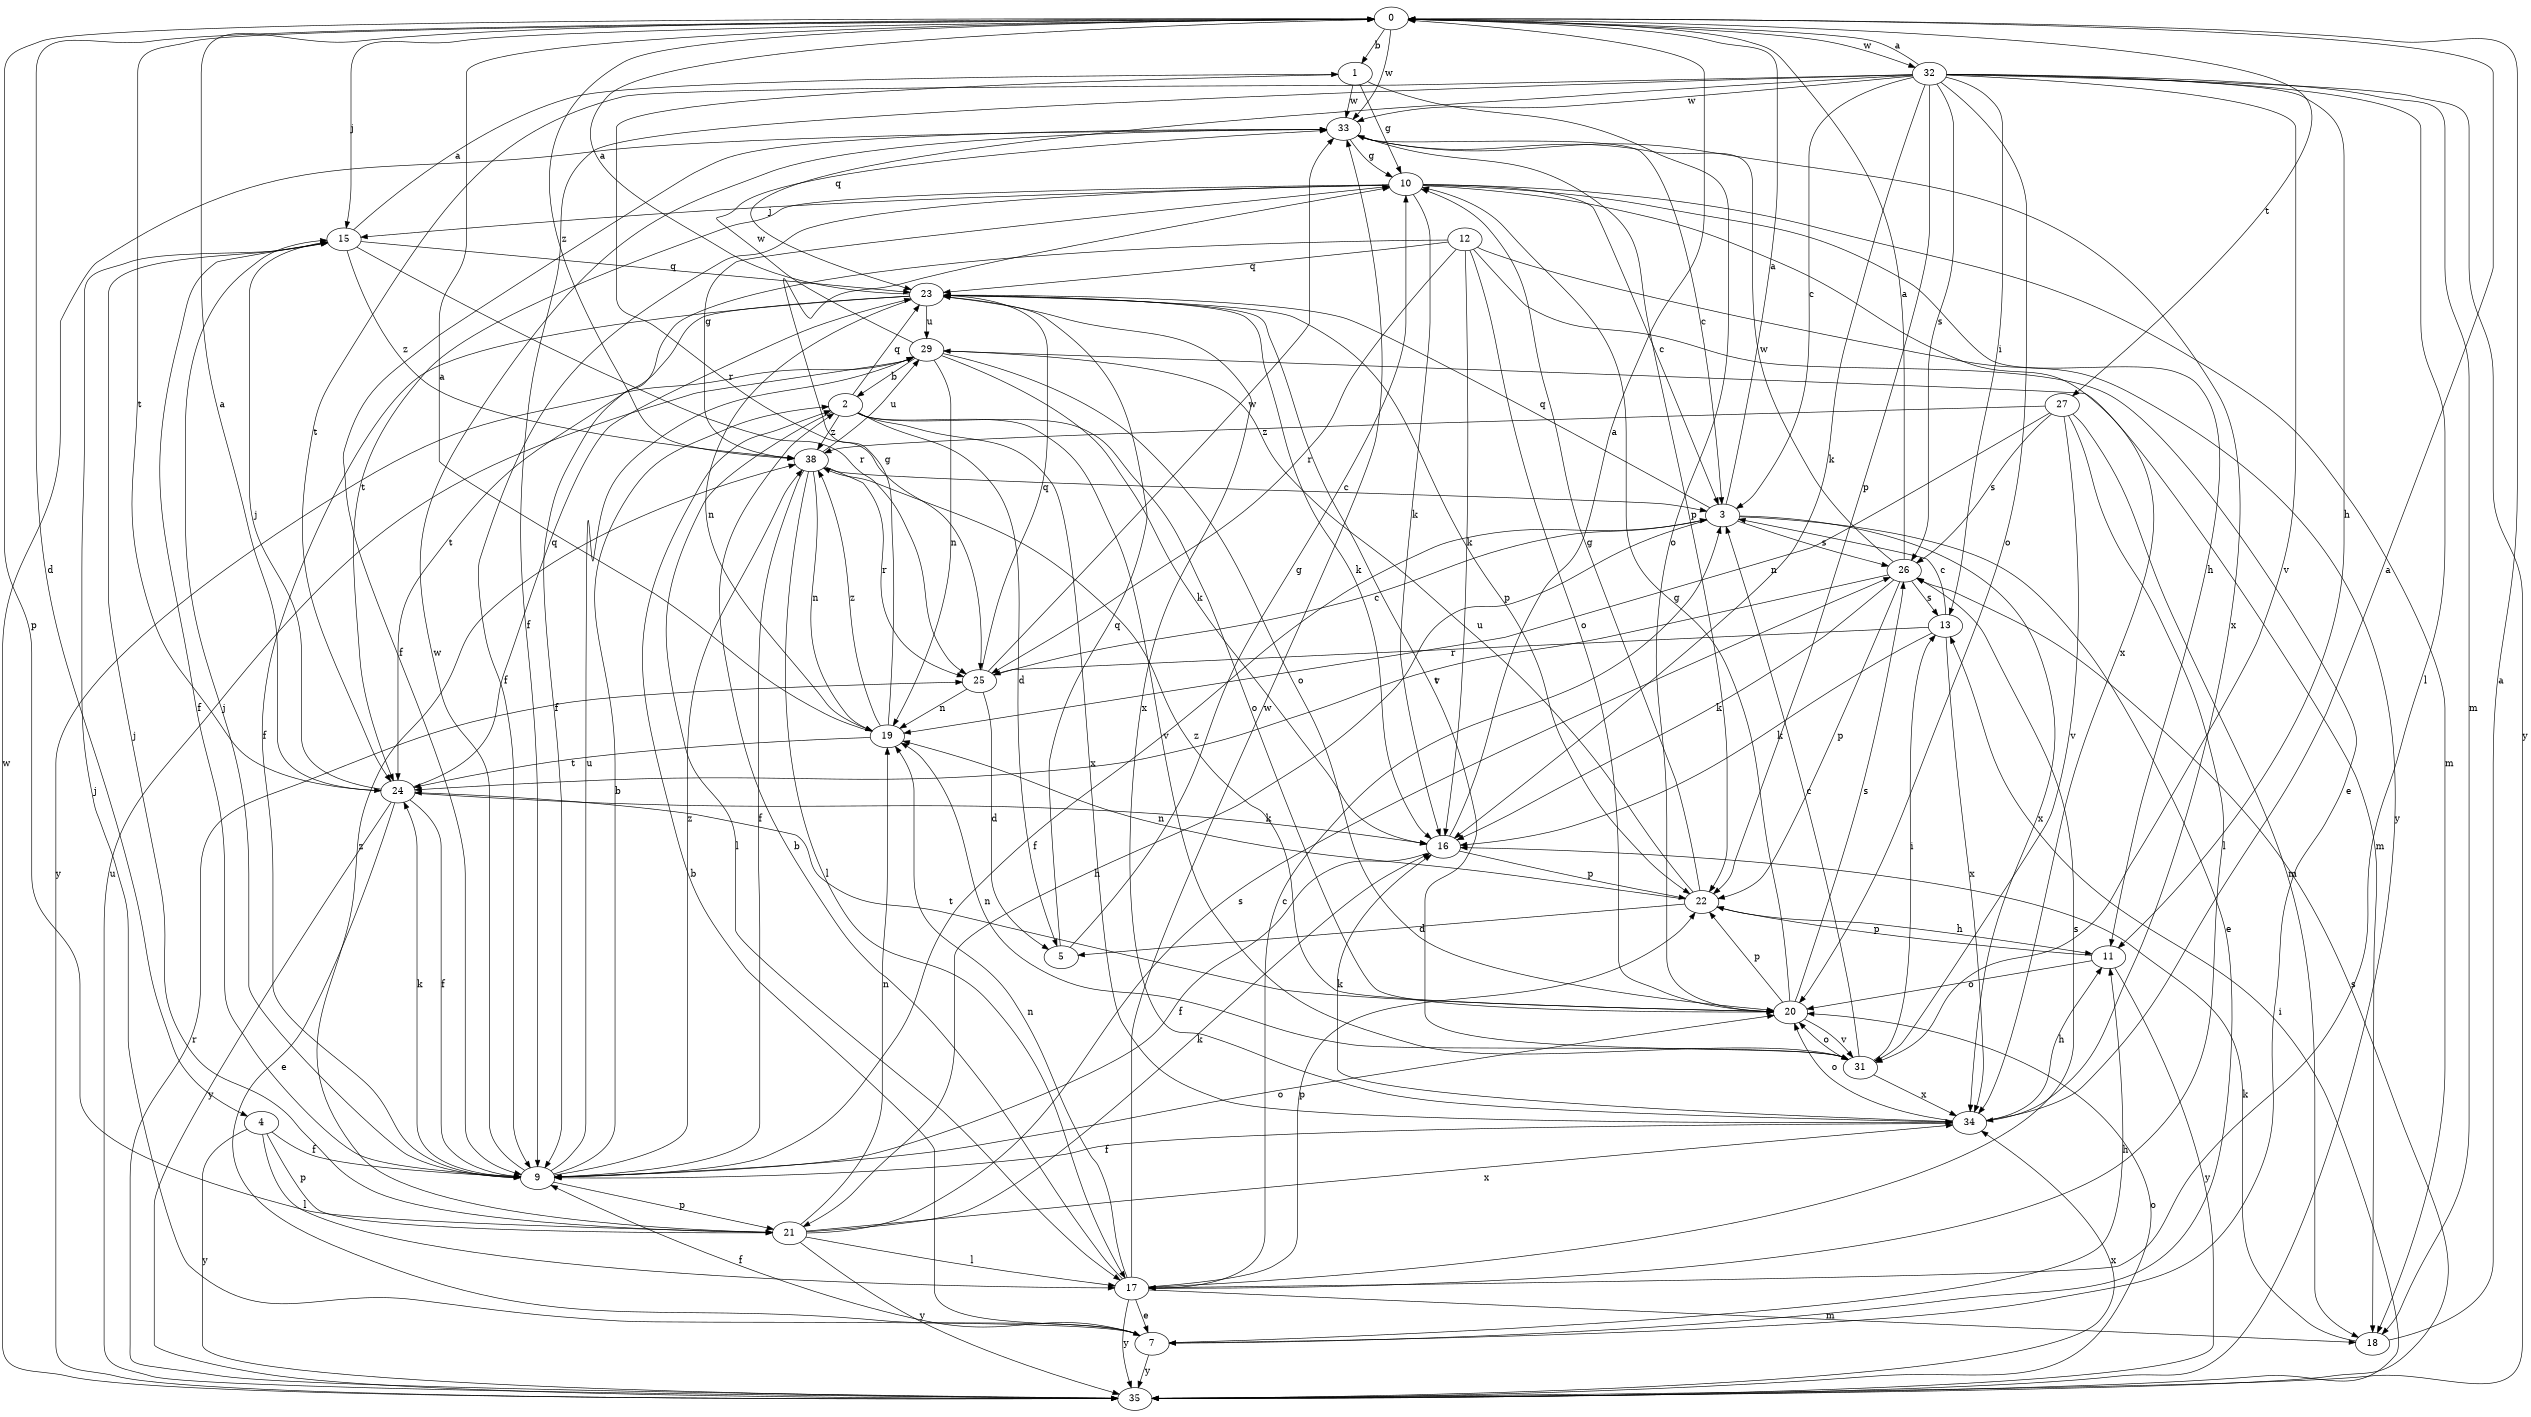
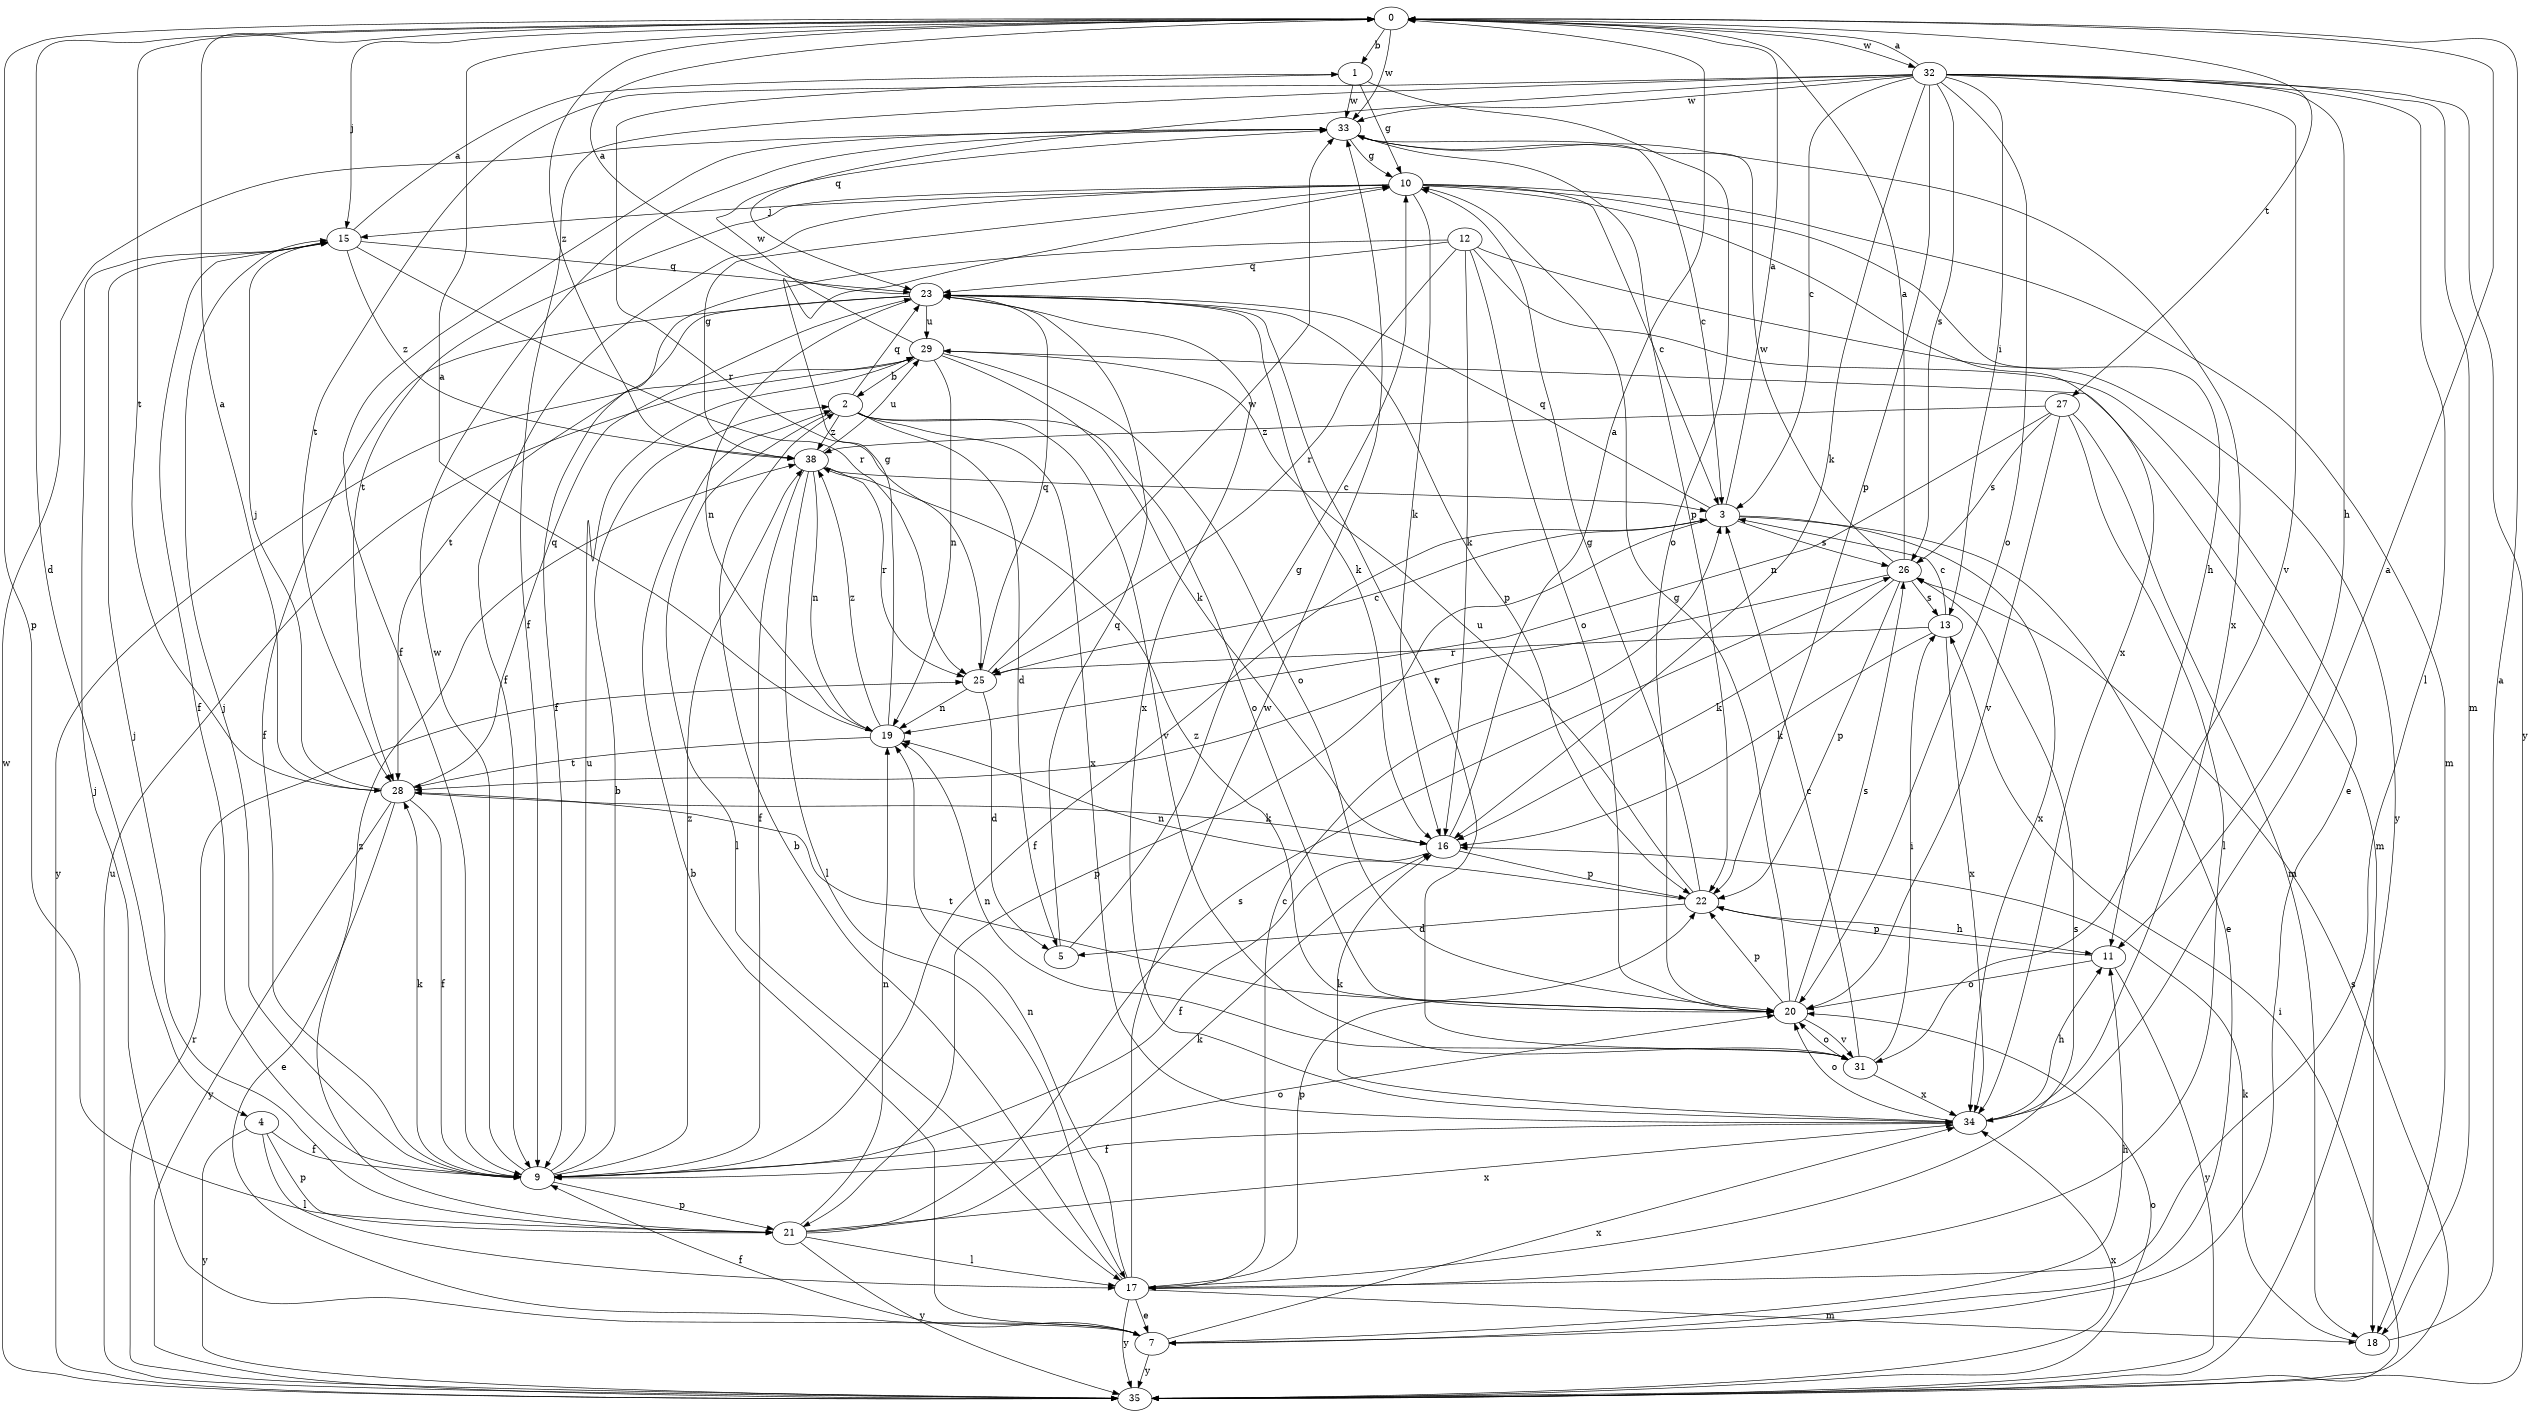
(2063, 765) -> (1978, 734)
(398, 792) -> (398, 792)
(1097, 874) -> (1097, 874)
none -> (1558, 1234)
